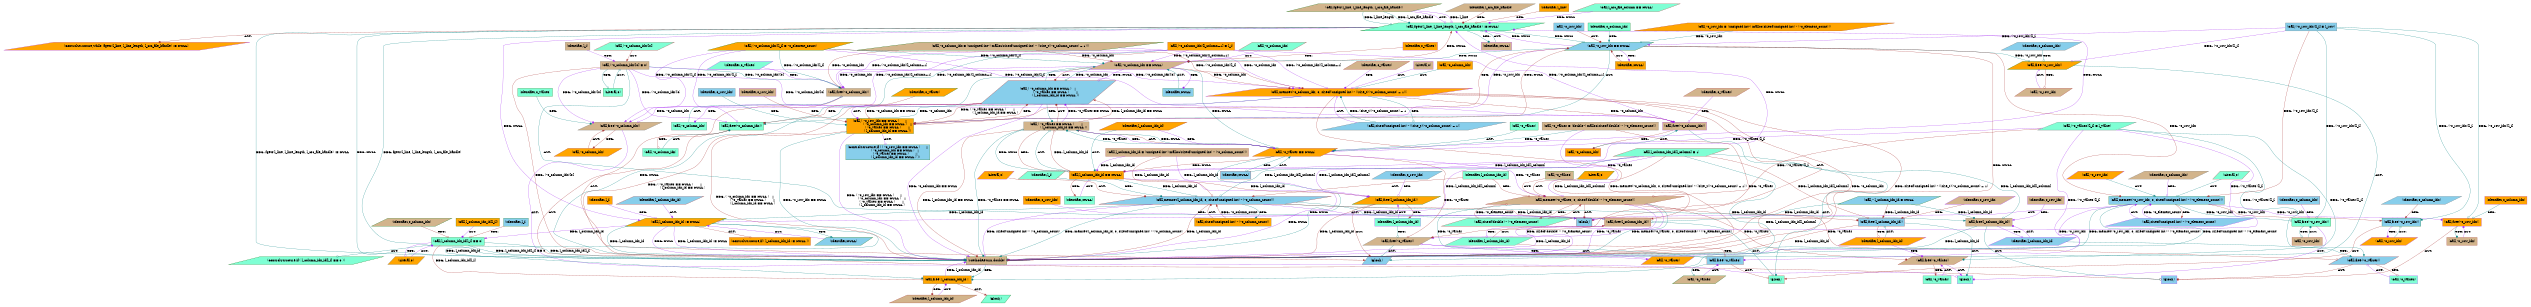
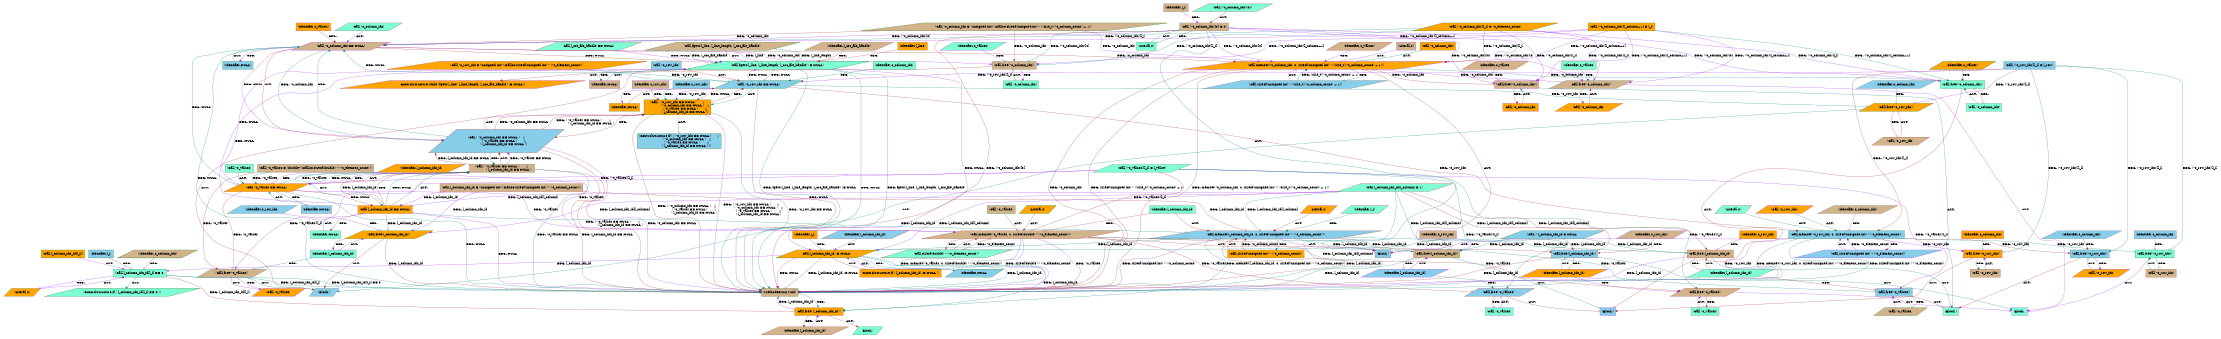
(1627, 8) -> (588, 46)
none -> (782, 38)
(1201, 46) -> (1622, 27)
(469, 231) -> (100, 263)
none -> (1191, 249)
(385, 251) -> (132, 282)
(987, 261) -> (780, 292)
